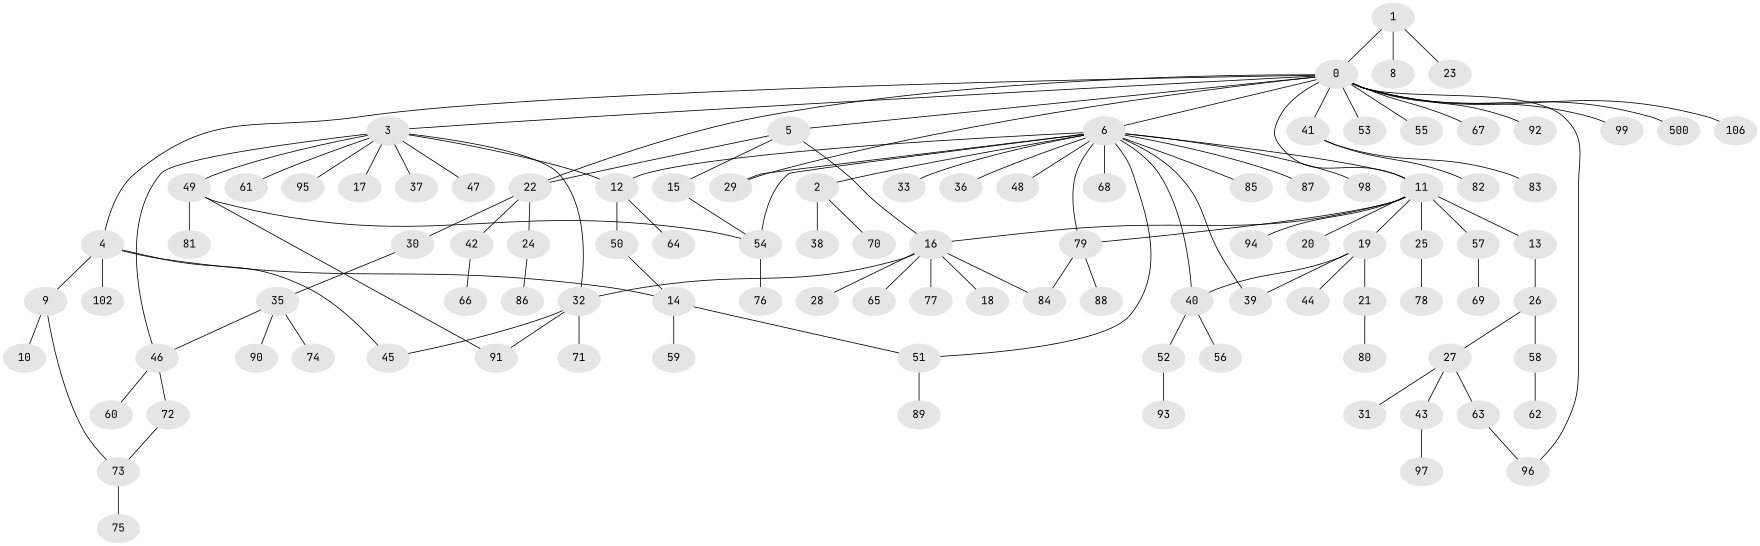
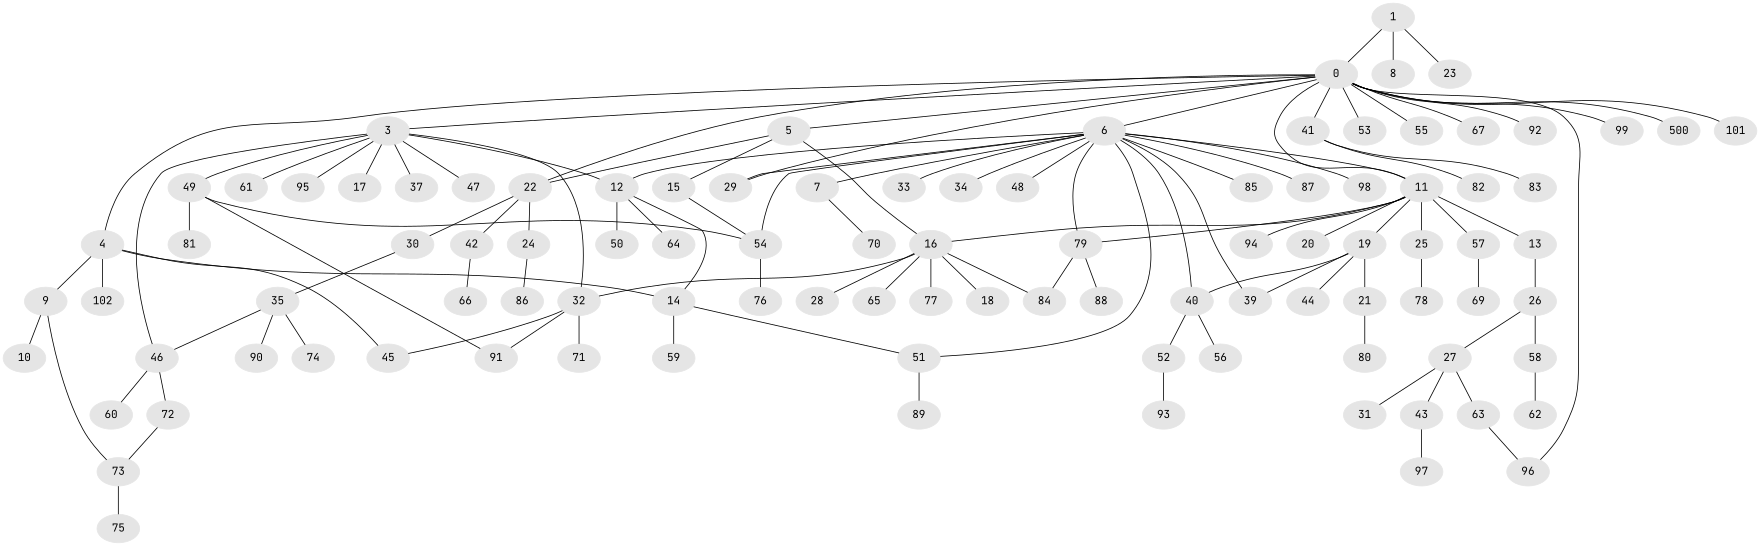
(1736, 131) -> (1736, 131)
(817, 188) -> (817, 188)
(961, 188) -> (961, 188)
(1104, 188) -> none
(817, 245) -> none
(645, 273) -> (691, 224)
